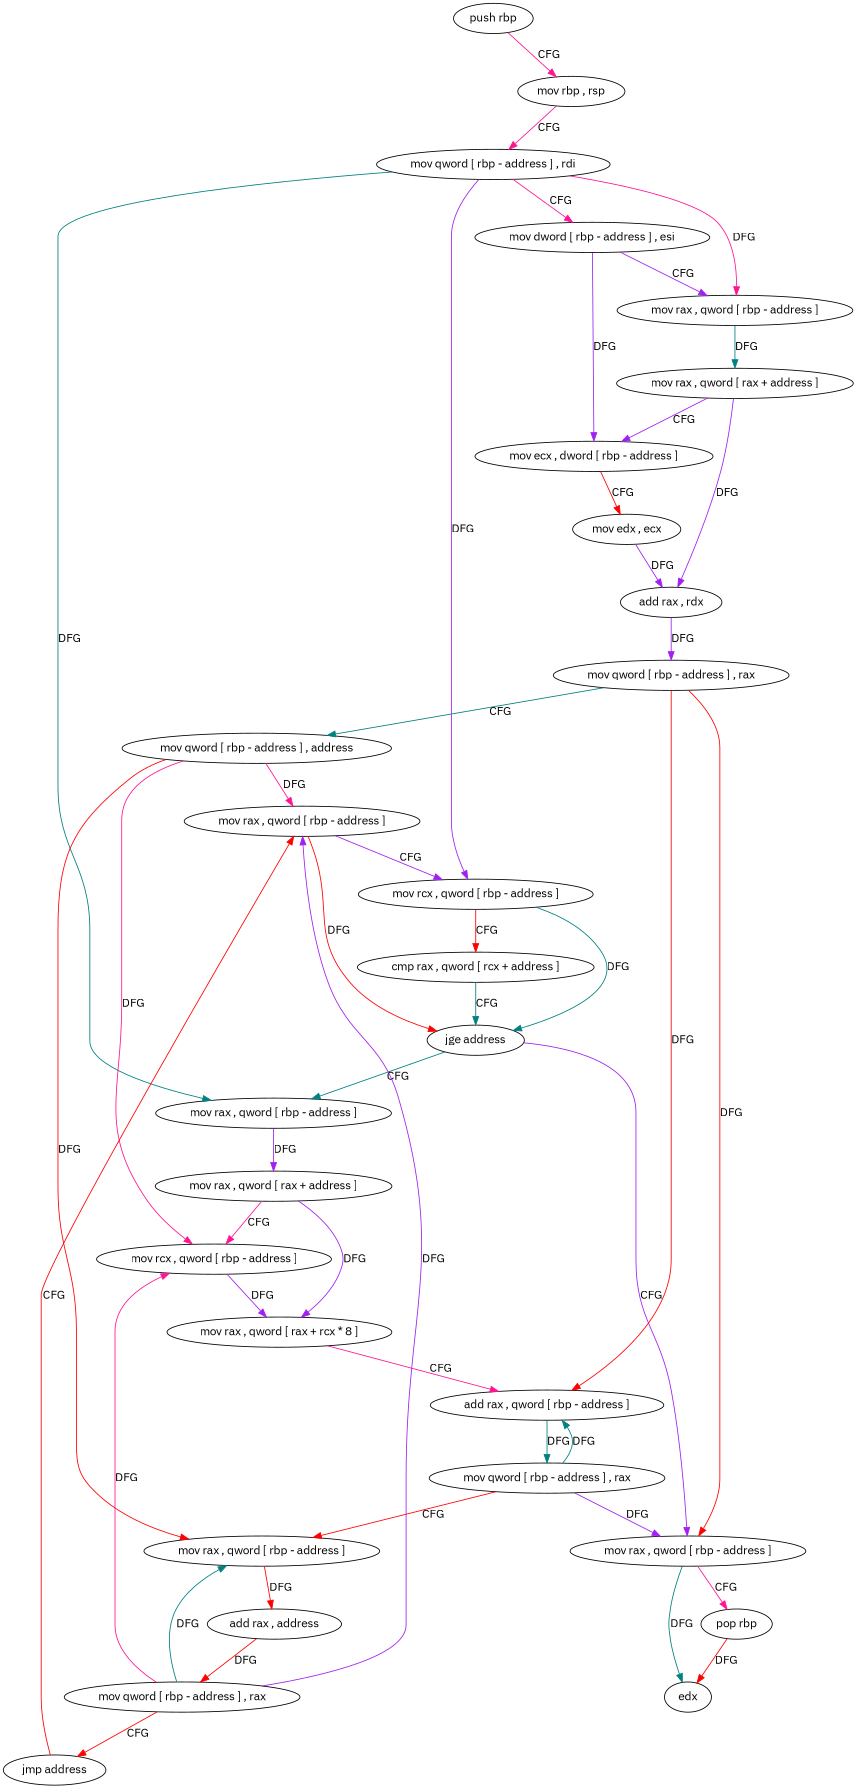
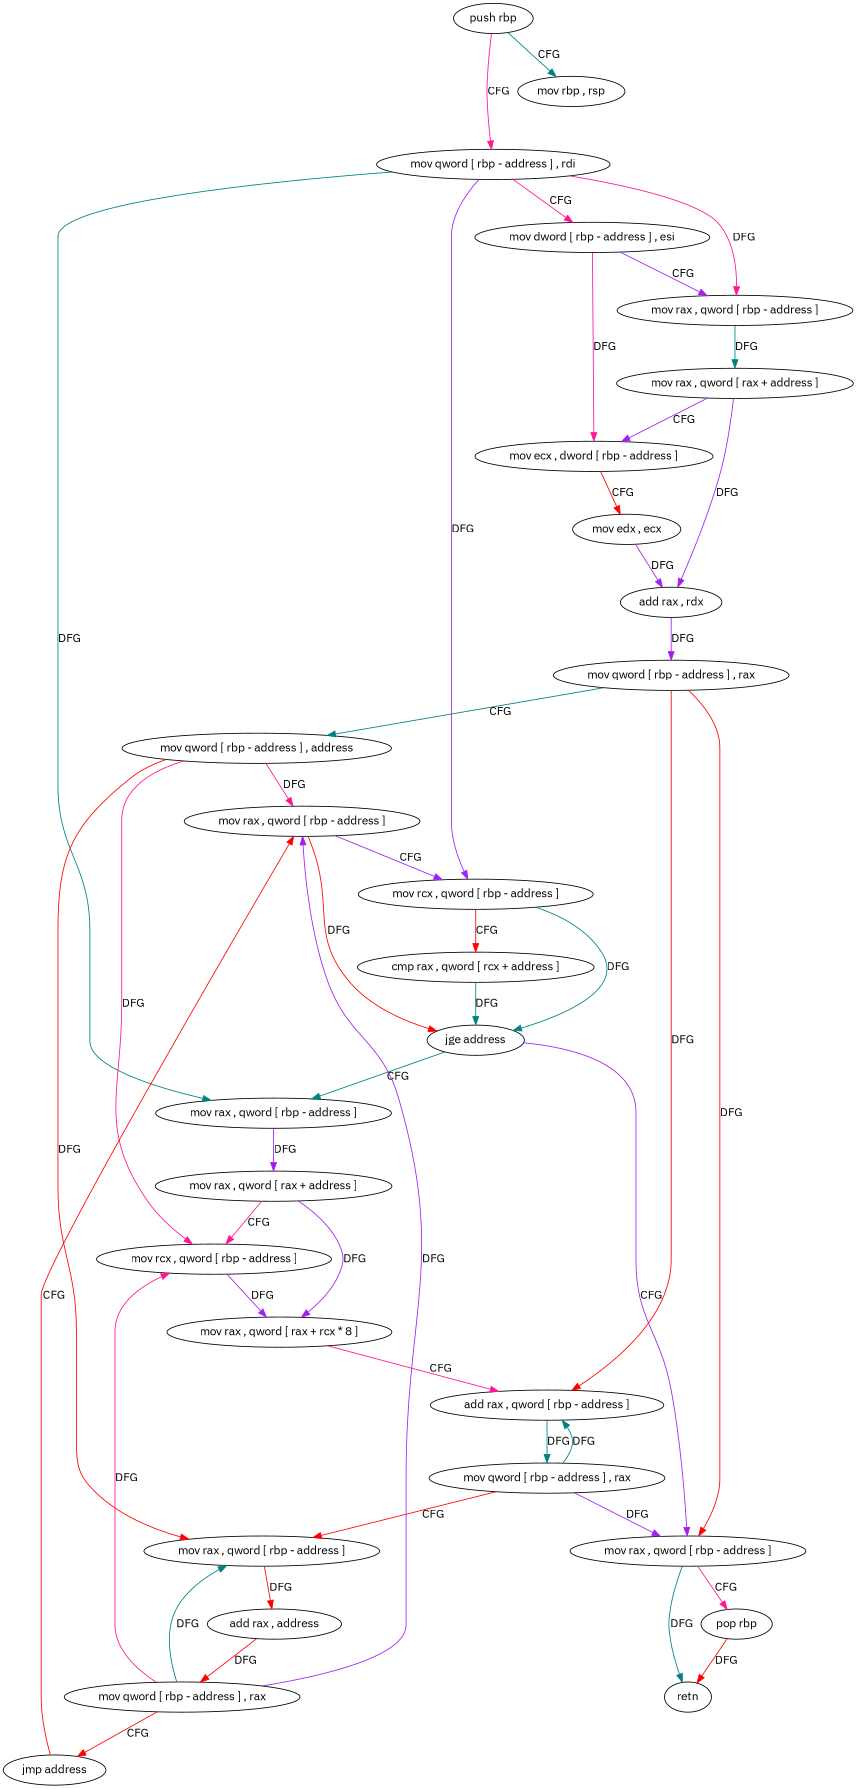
(529, 52) -> (529, 52)
(536, 125) -> (487, 87)
(593, 343) -> (593, 343)
(487, 1004) -> (487, 1004)
(688, 1697) -> (688, 1697)
